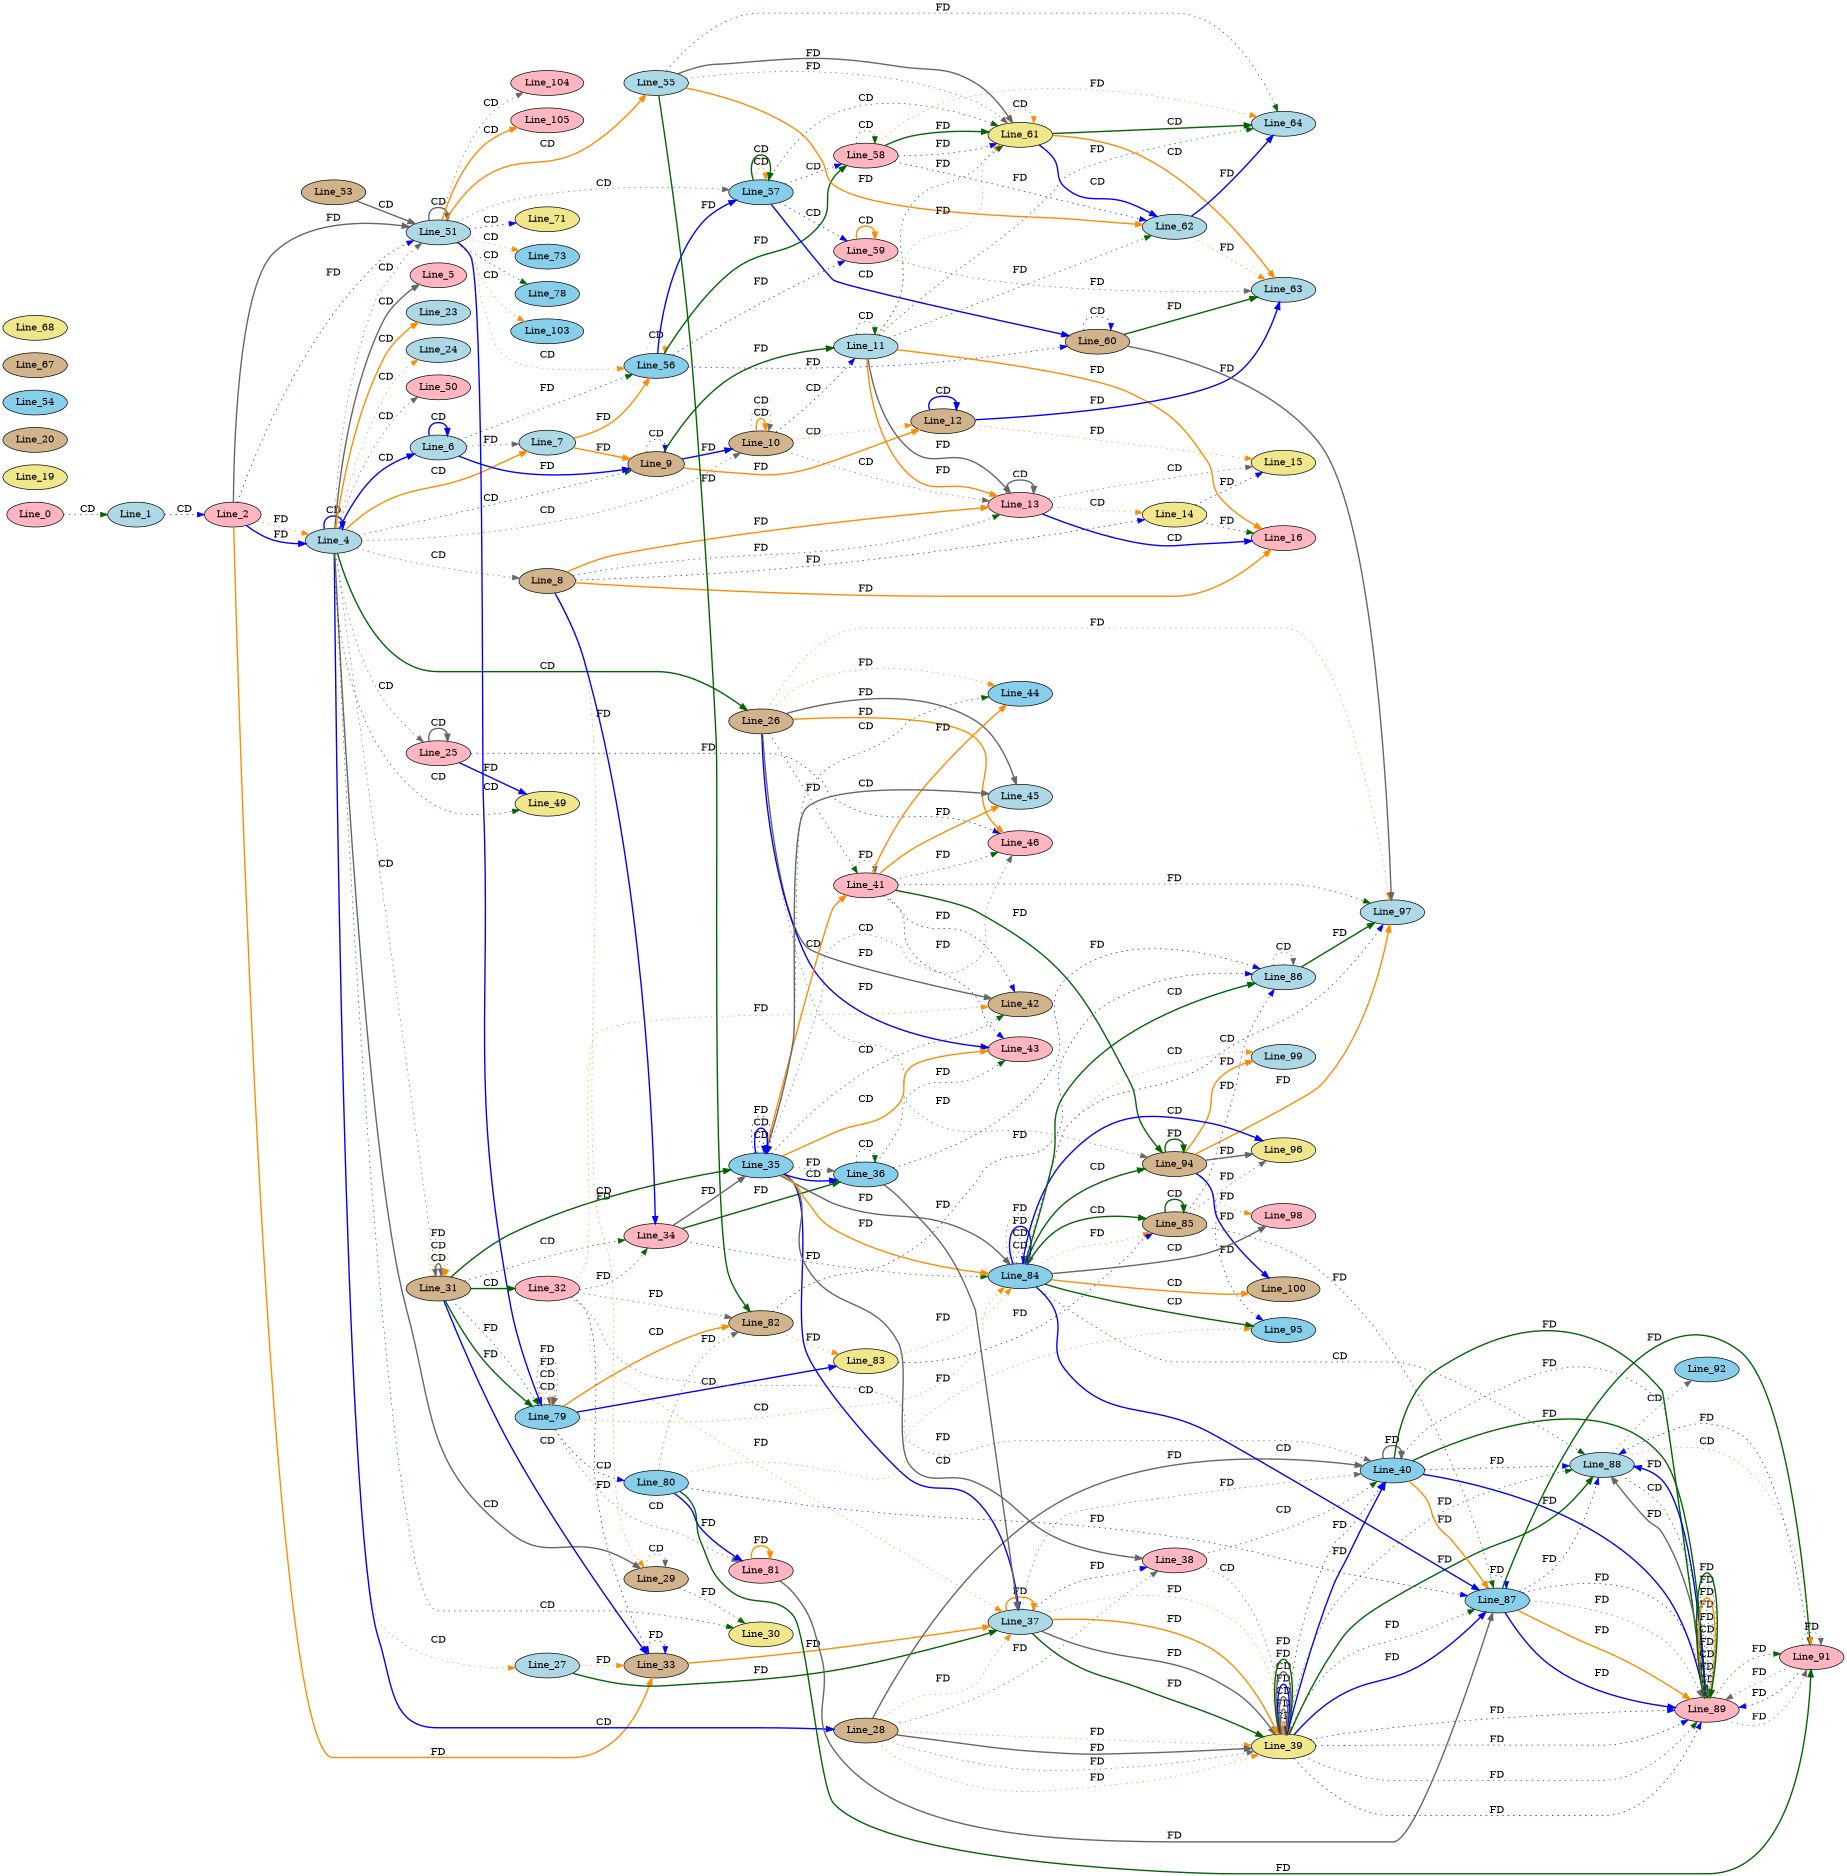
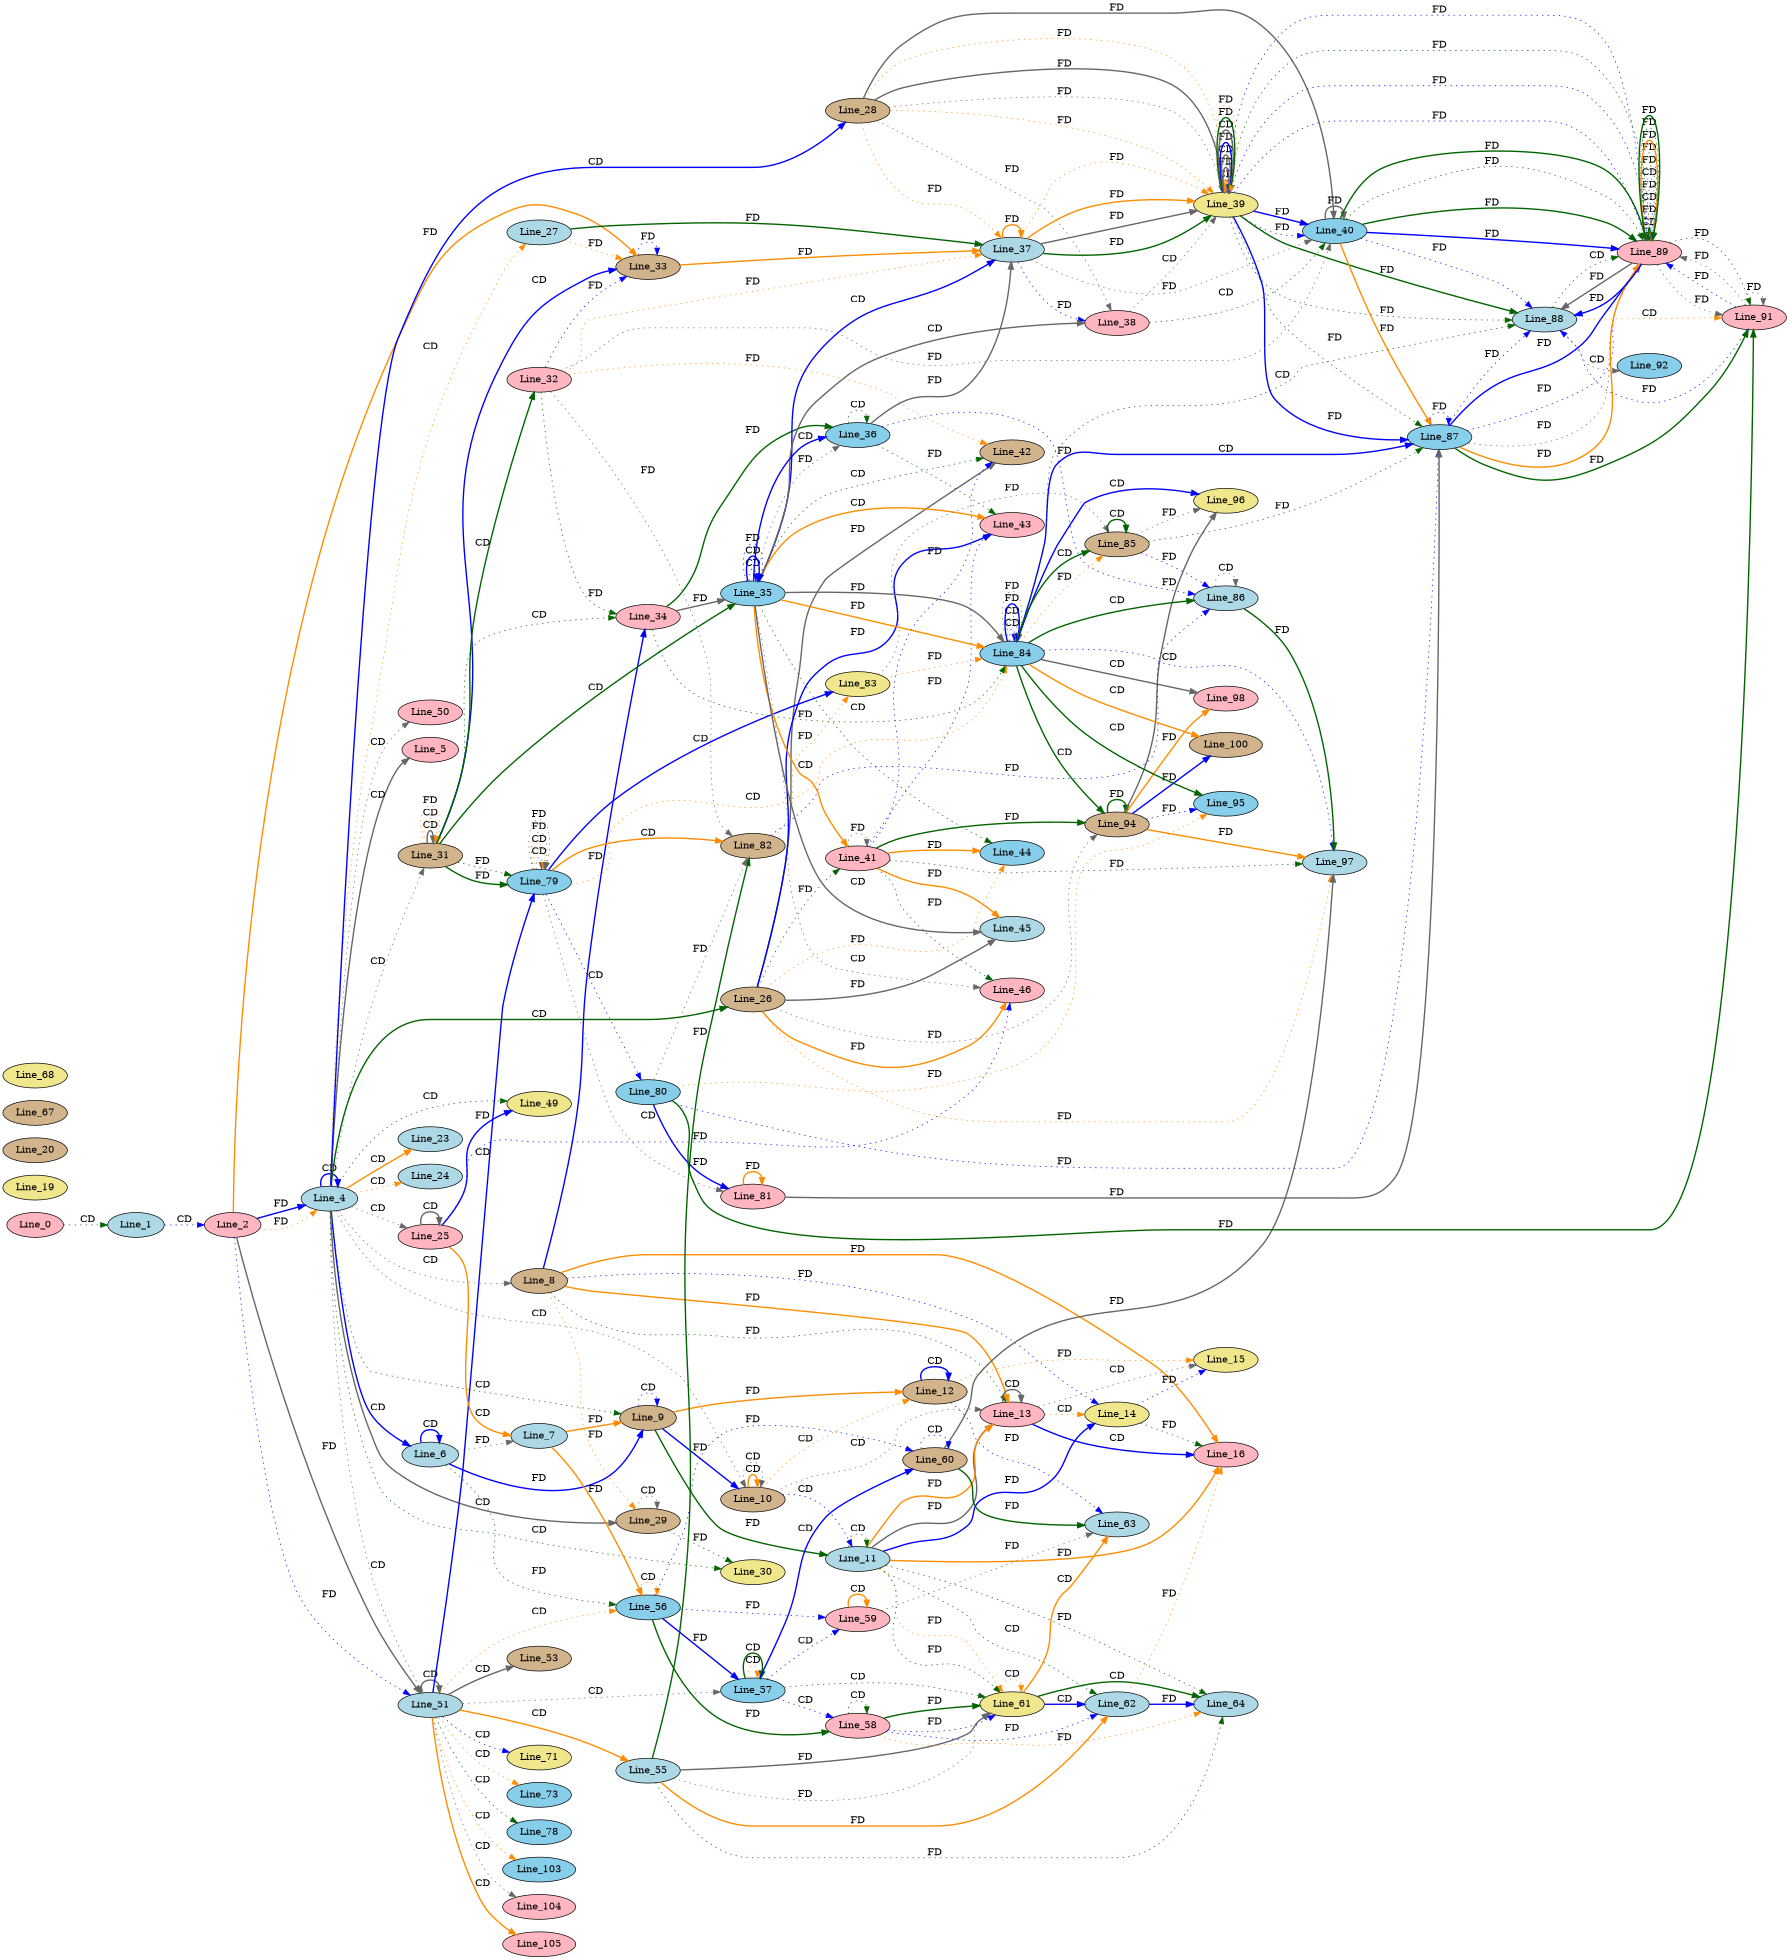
(383, 211) -> (477, 1680)
(1226, 257) -> (1182, 1587)
(1020, 270) -> (1012, 1629)
(35, 403) -> none
(1138, 404) -> (1017, 1462)
(430, 487) -> (466, 1347)
(1283, 1057) -> none
(1220, 1203) -> (1163, 761)
(1036, 1328) -> (937, 519)
none -> (990, 1495)
